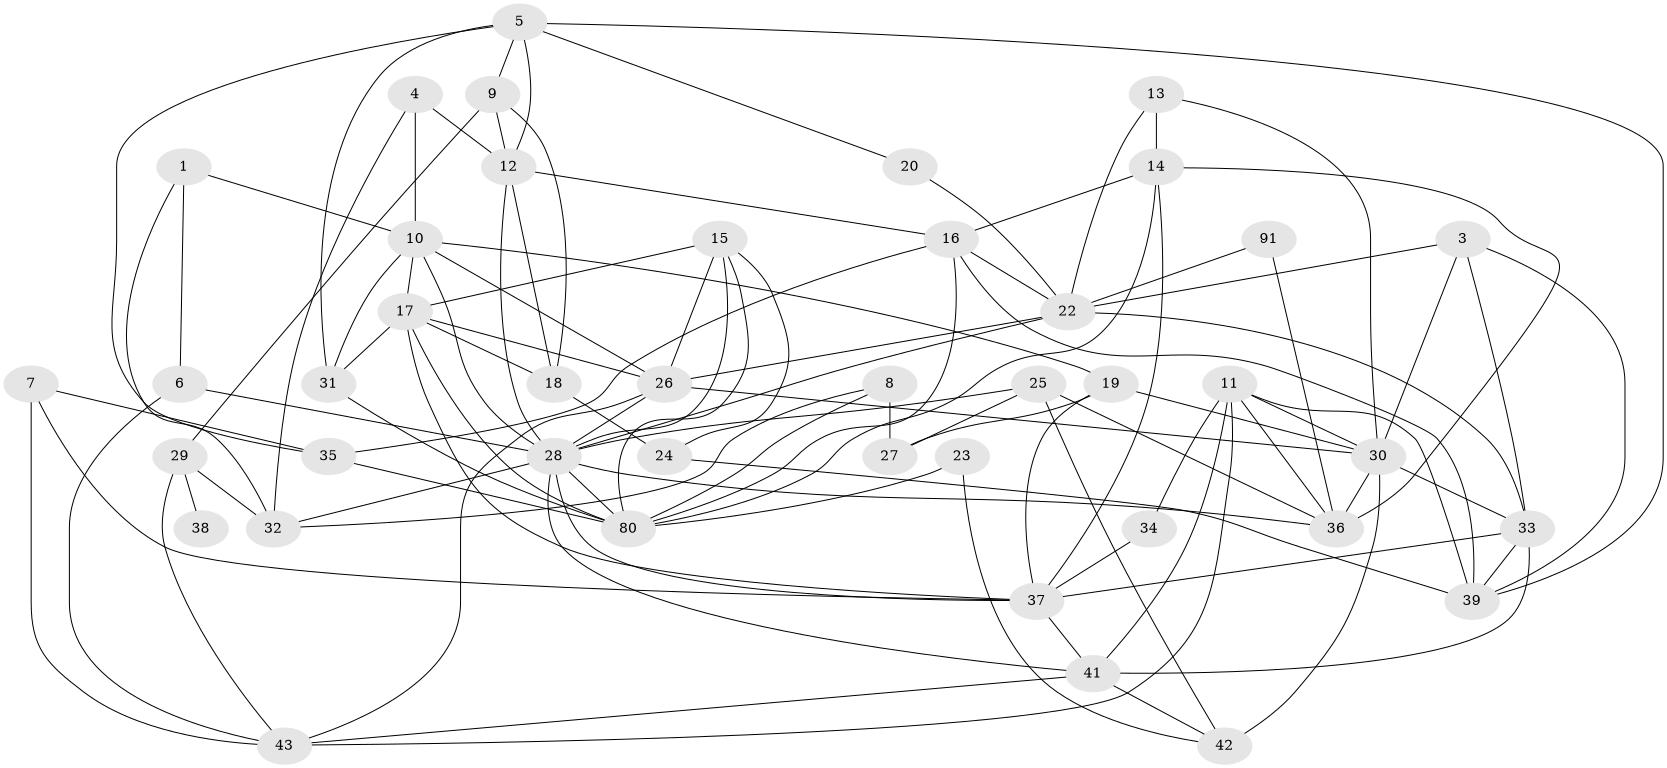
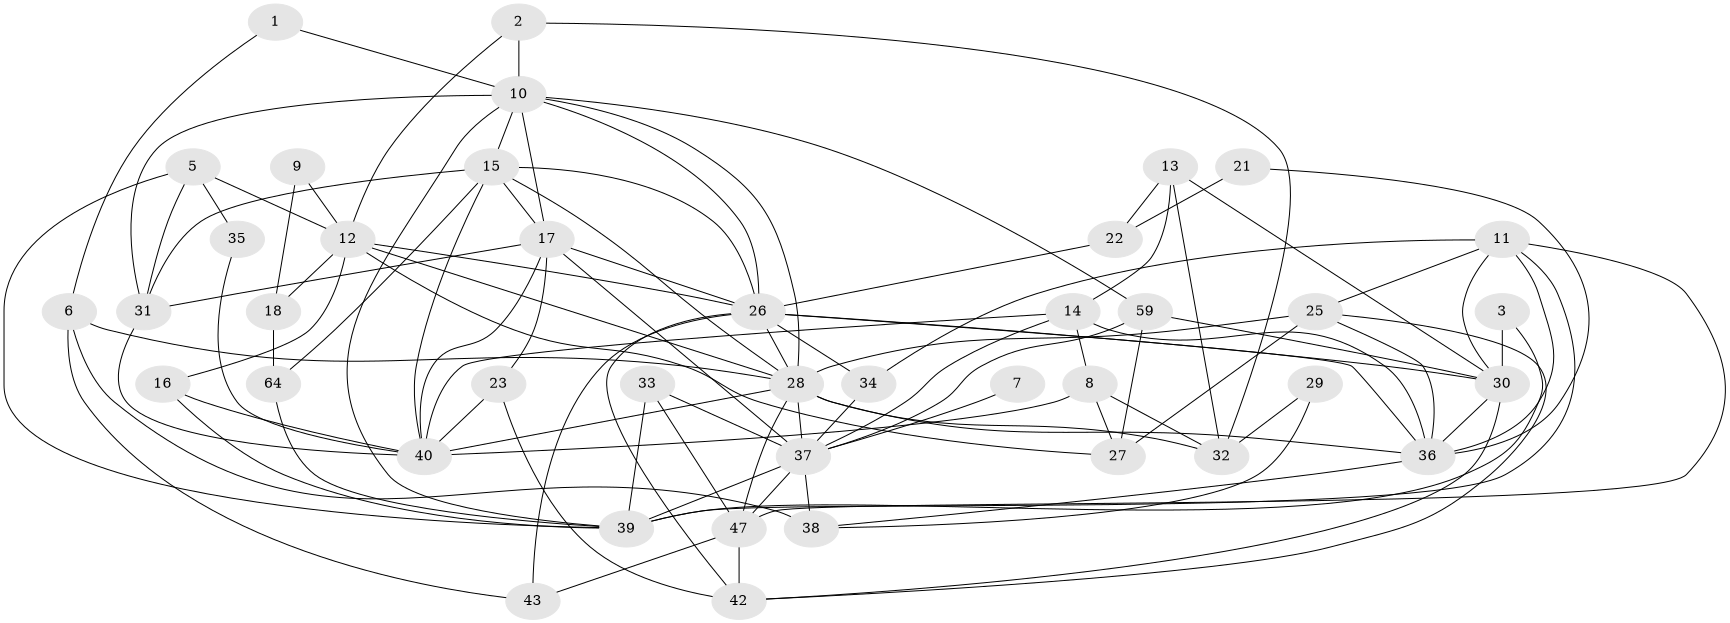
(506, 58) -> none
(415, 95) -> (519, 22)
none -> (505, 131)
(910, 167) -> none
none -> (286, 194)
(1054, 203) -> (1081, 348)
(1269, 239) -> (1243, 167)
none -> (554, 272)
(334, 274) -> none
(1010, 275) -> none
(1266, 276) -> none
none -> (1118, 340)
(480, 348) -> (538, 316)
none -> (814, 348)
(1341, 356) -> none
(641, 359) -> none
(132, 376) -> (1196, 312)
(809, 379) -> none
none -> (349, 382)
(1500, 383) -> none
(1111, 384) -> (1145, 312)
none -> (754, 400)
(130, 409) -> none
none -> (622, 433)
(665, 457) -> (274, 384)
none -> (725, 489)
none -> (807, 493)
(1453, 493) -> none
none -> (460, 495)
none -> (1120, 497)
(628, 529) -> (424, 457)
(191, 611) -> none
(40, 647) -> none
(1093, 674) -> (739, 529)
(884, 728) -> (1409, 276)
